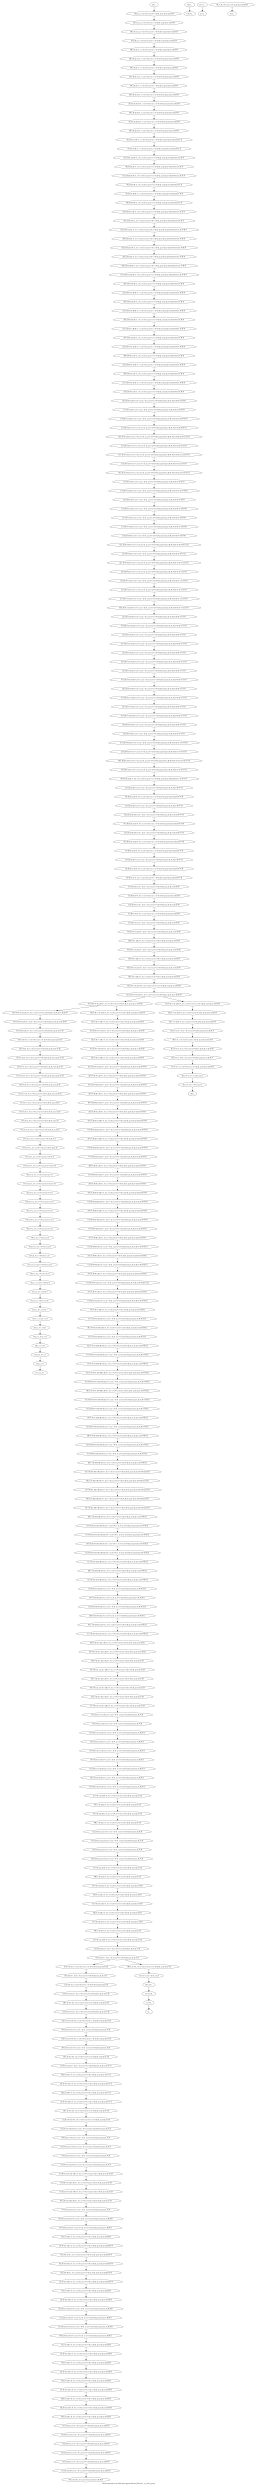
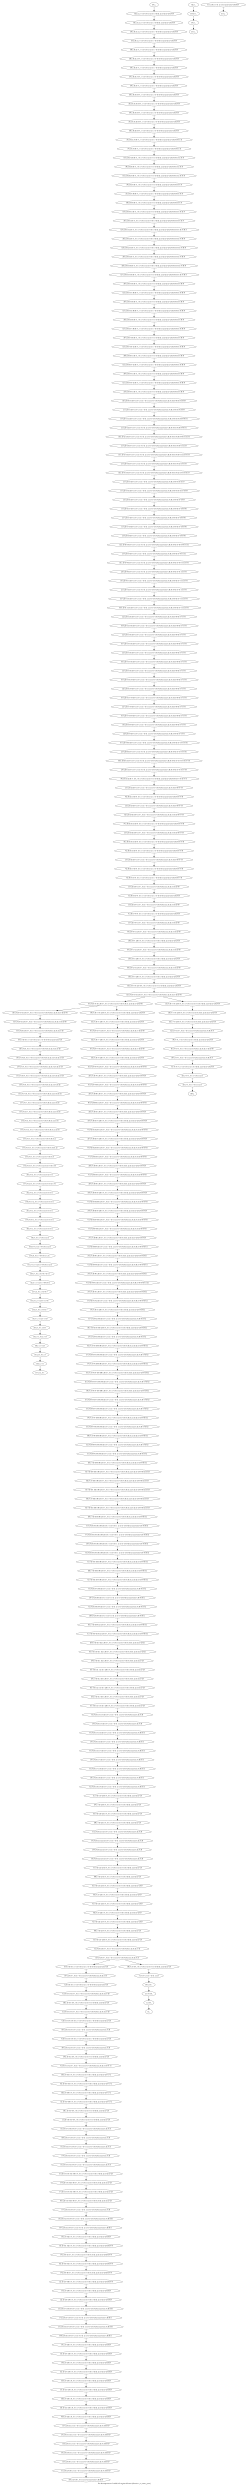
none -> (194, 18)
